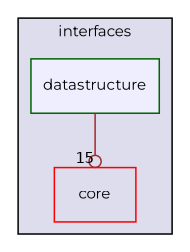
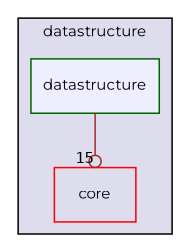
(95, 32) -> (95, 32)
